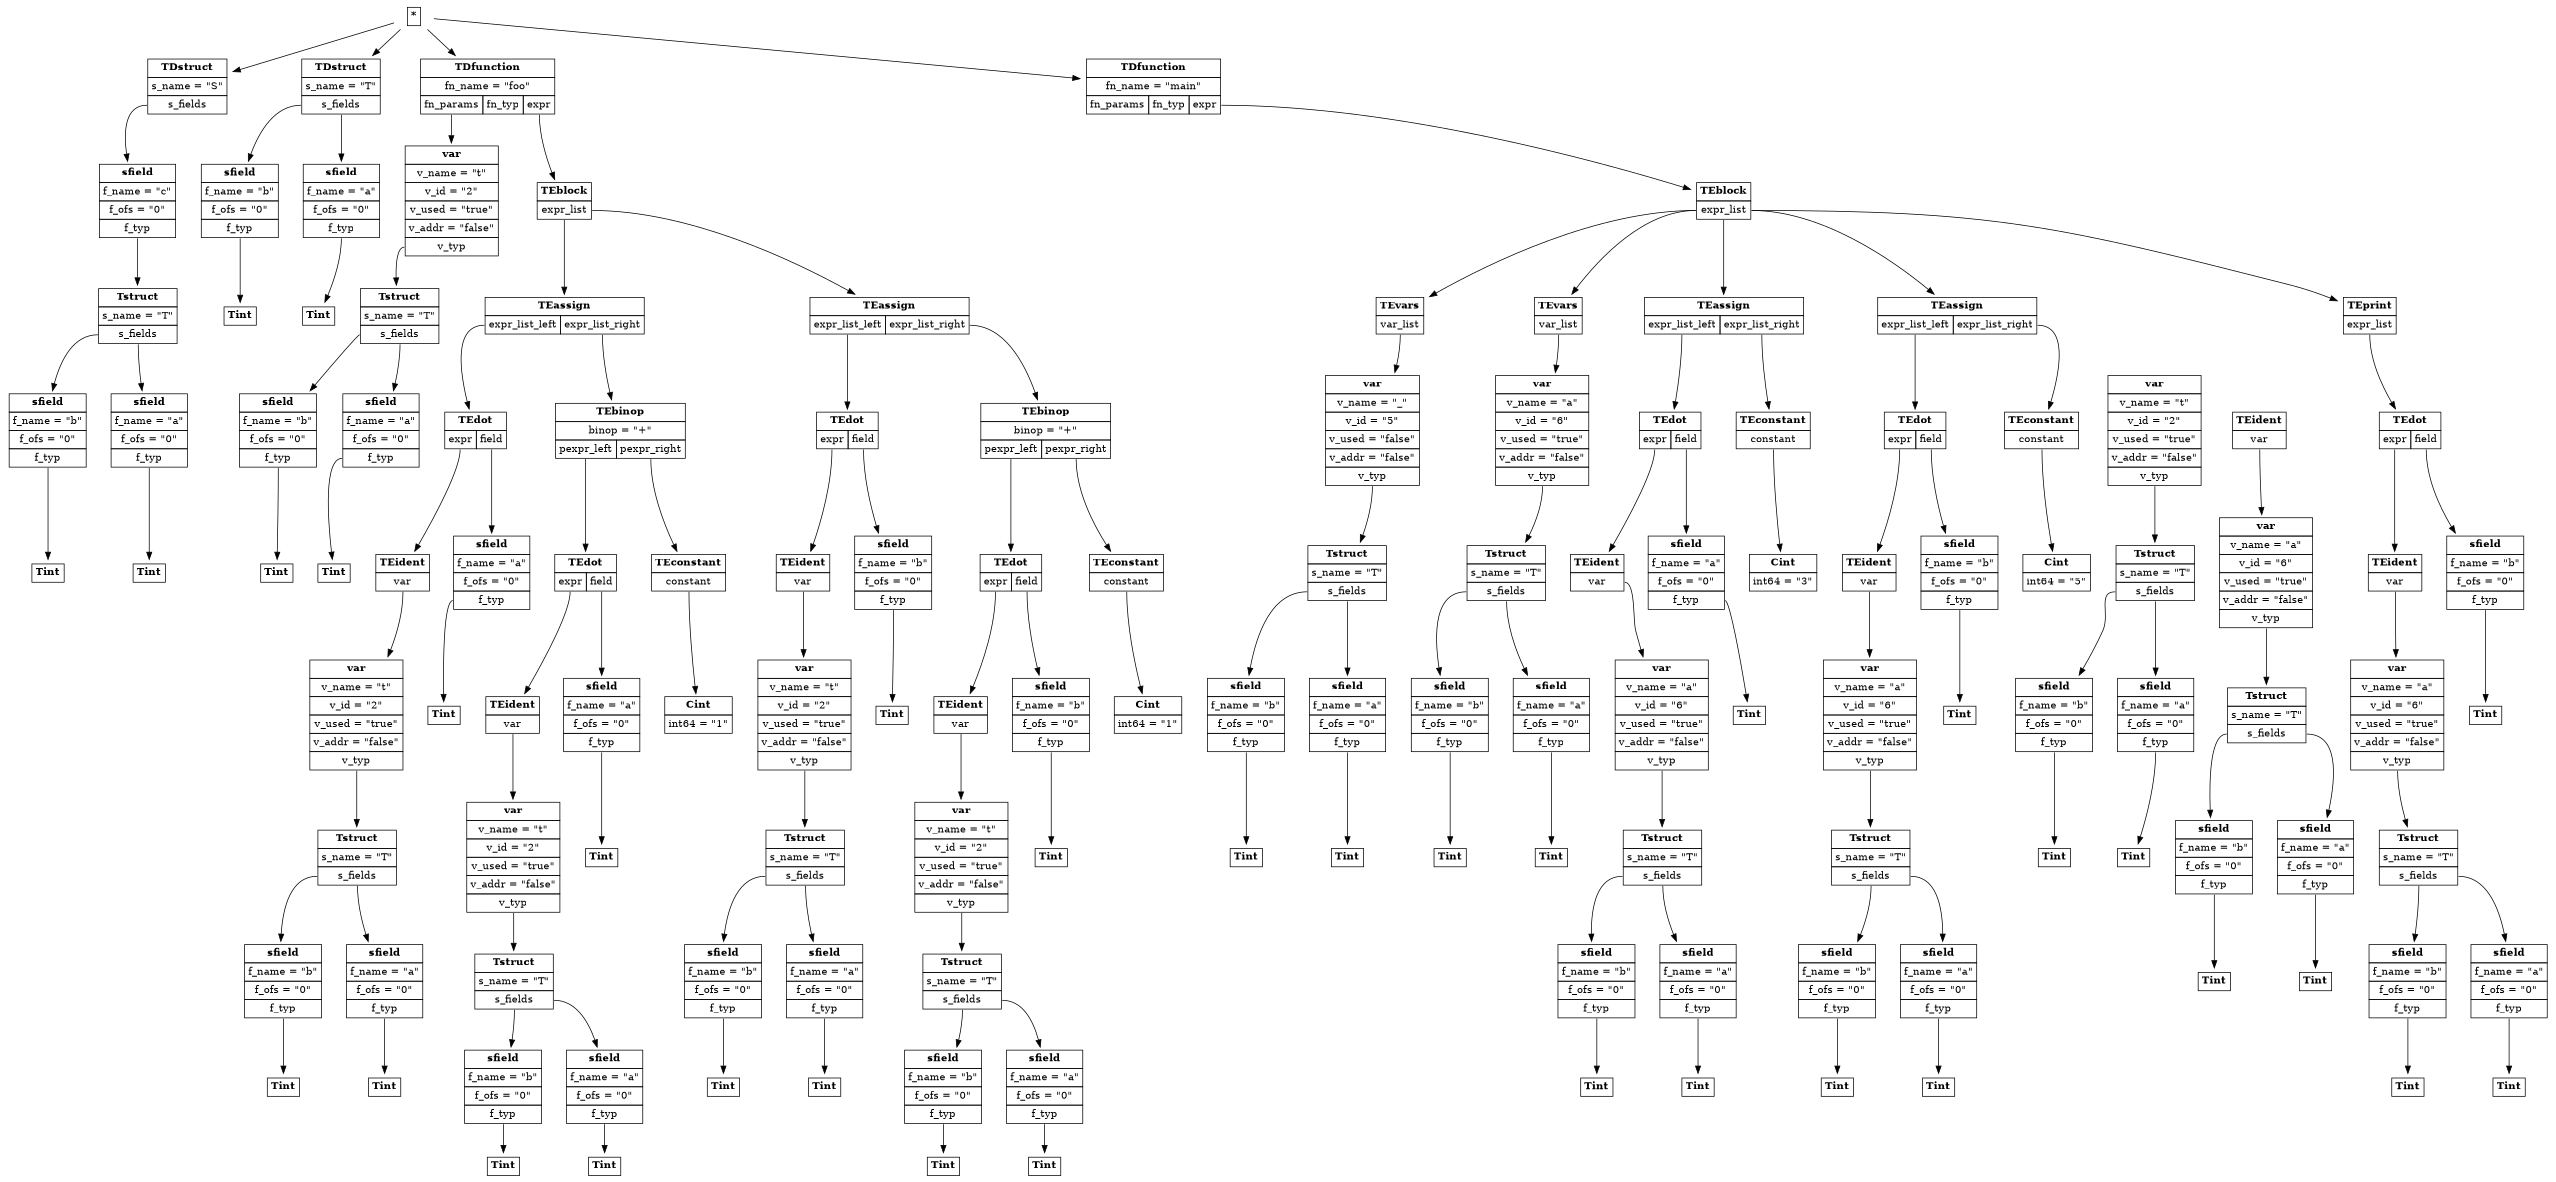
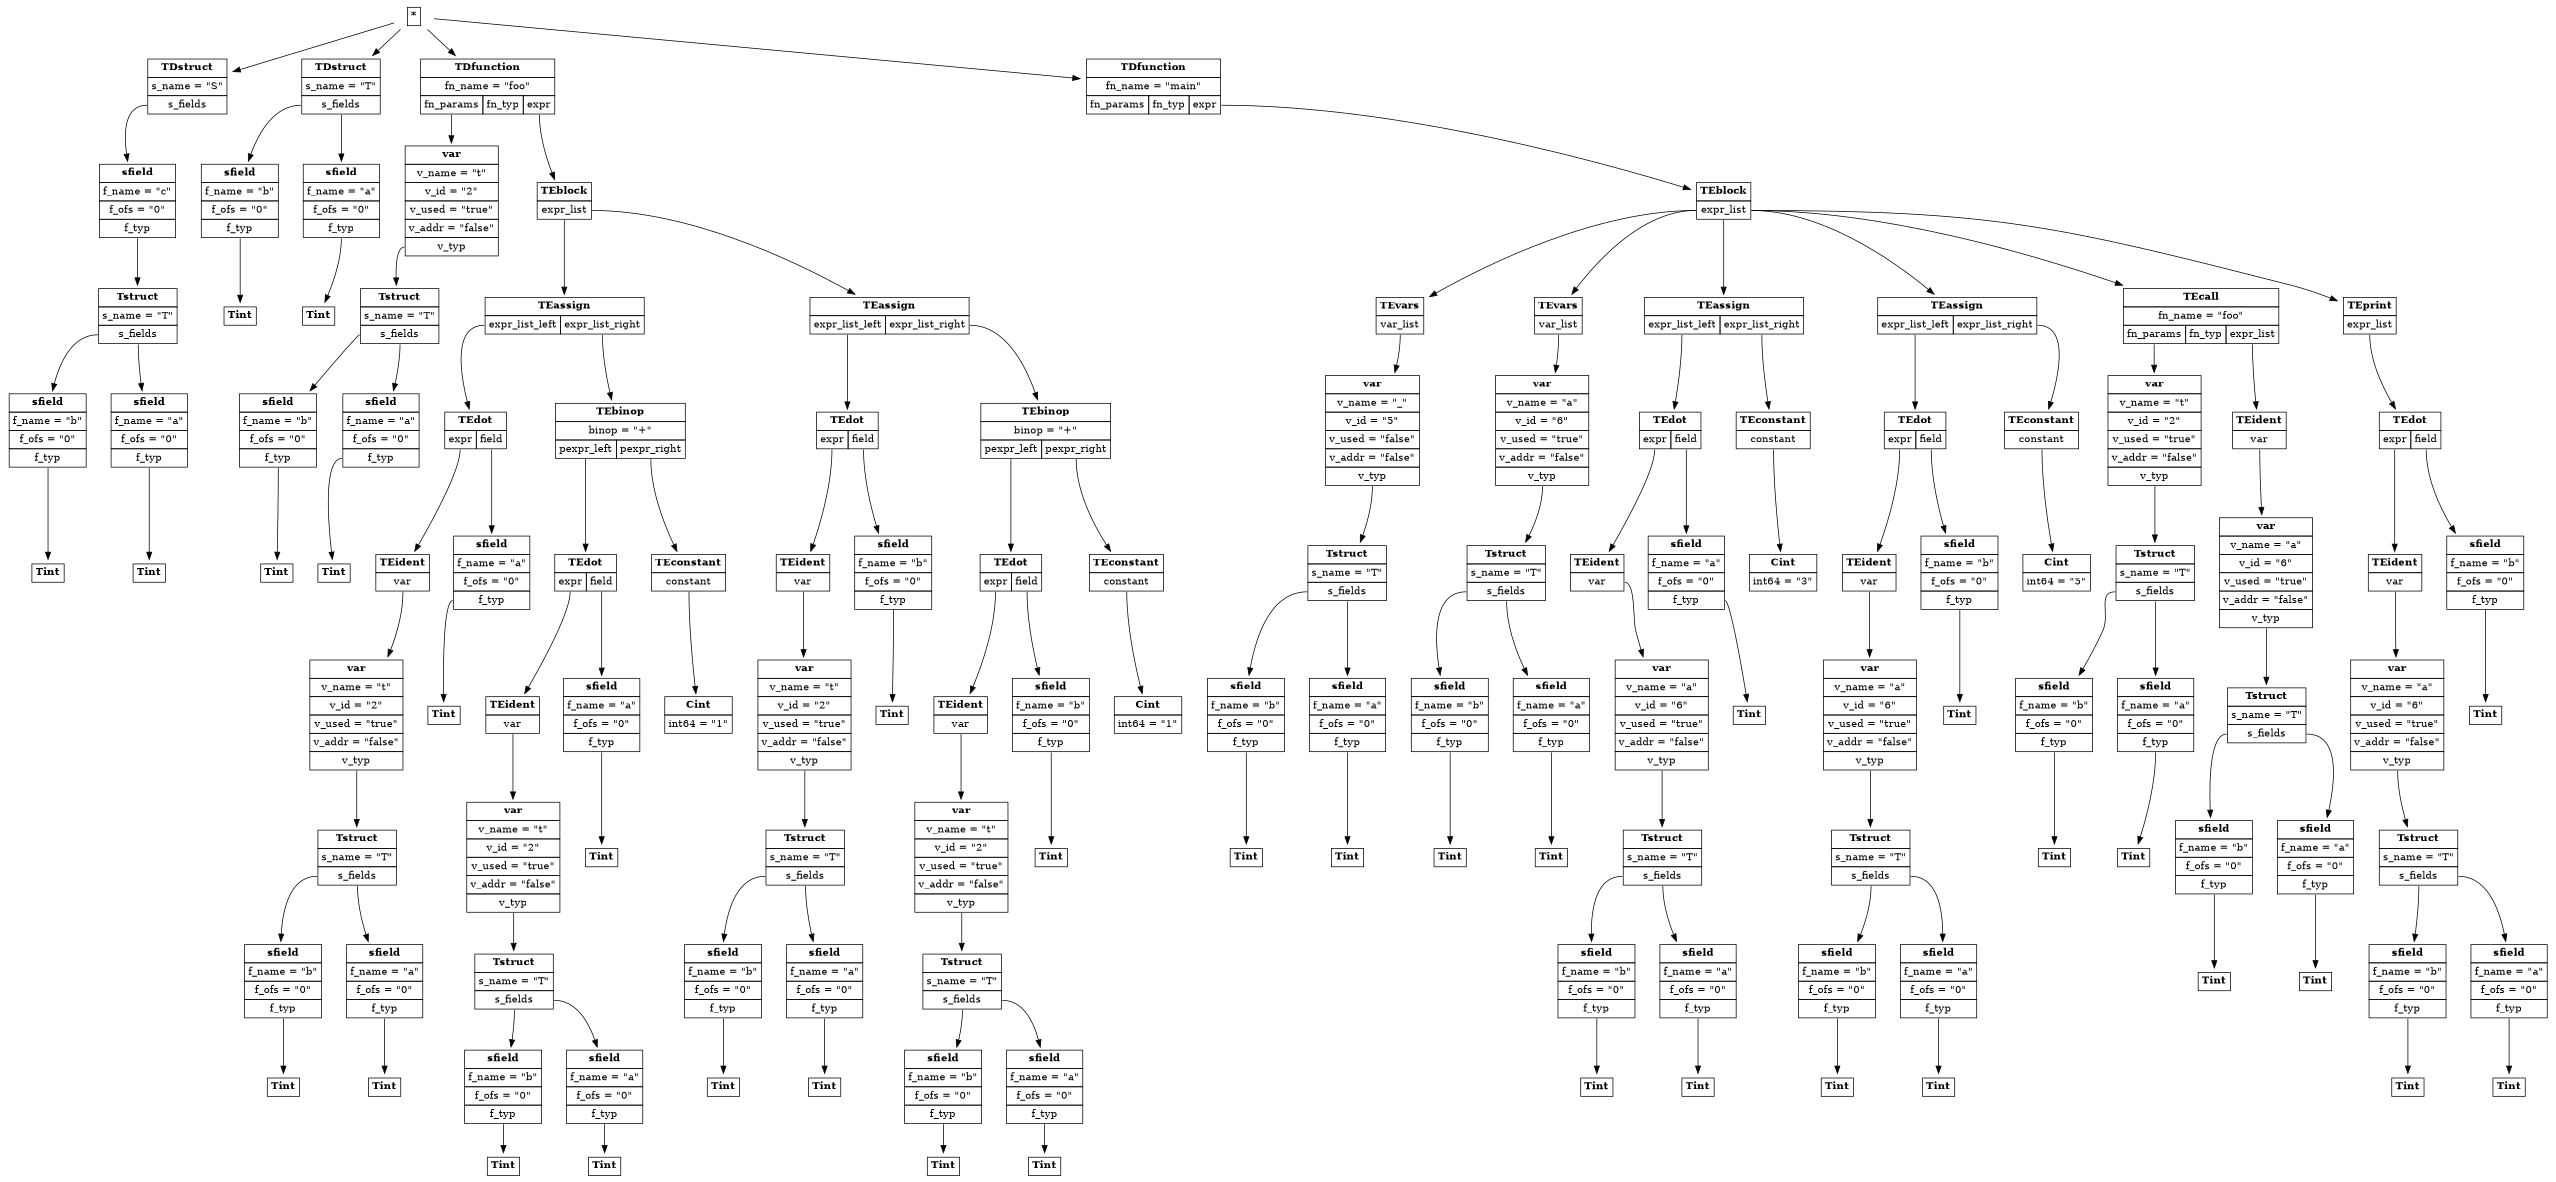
none -> (2201, 316)
